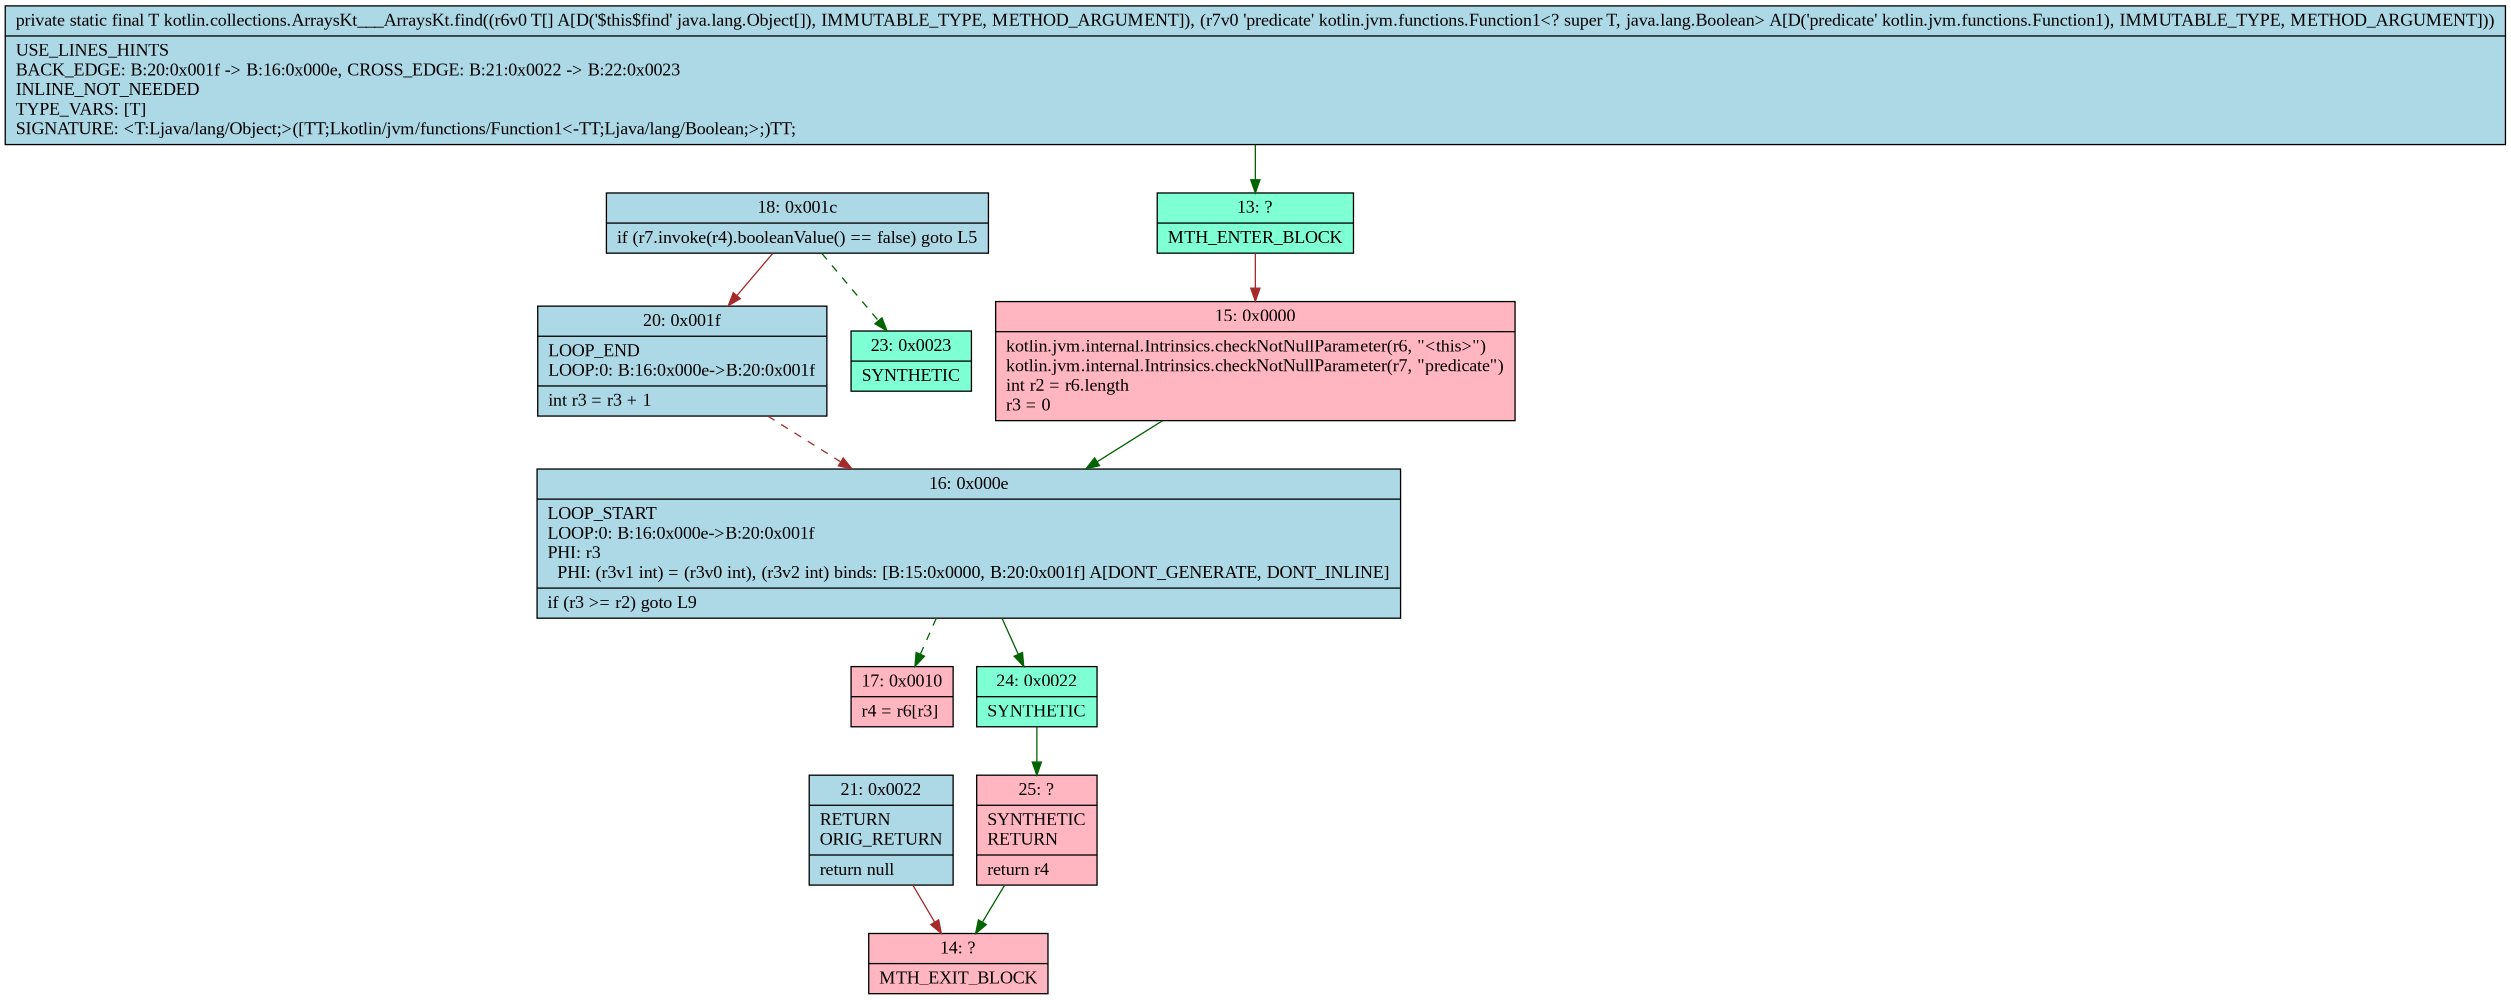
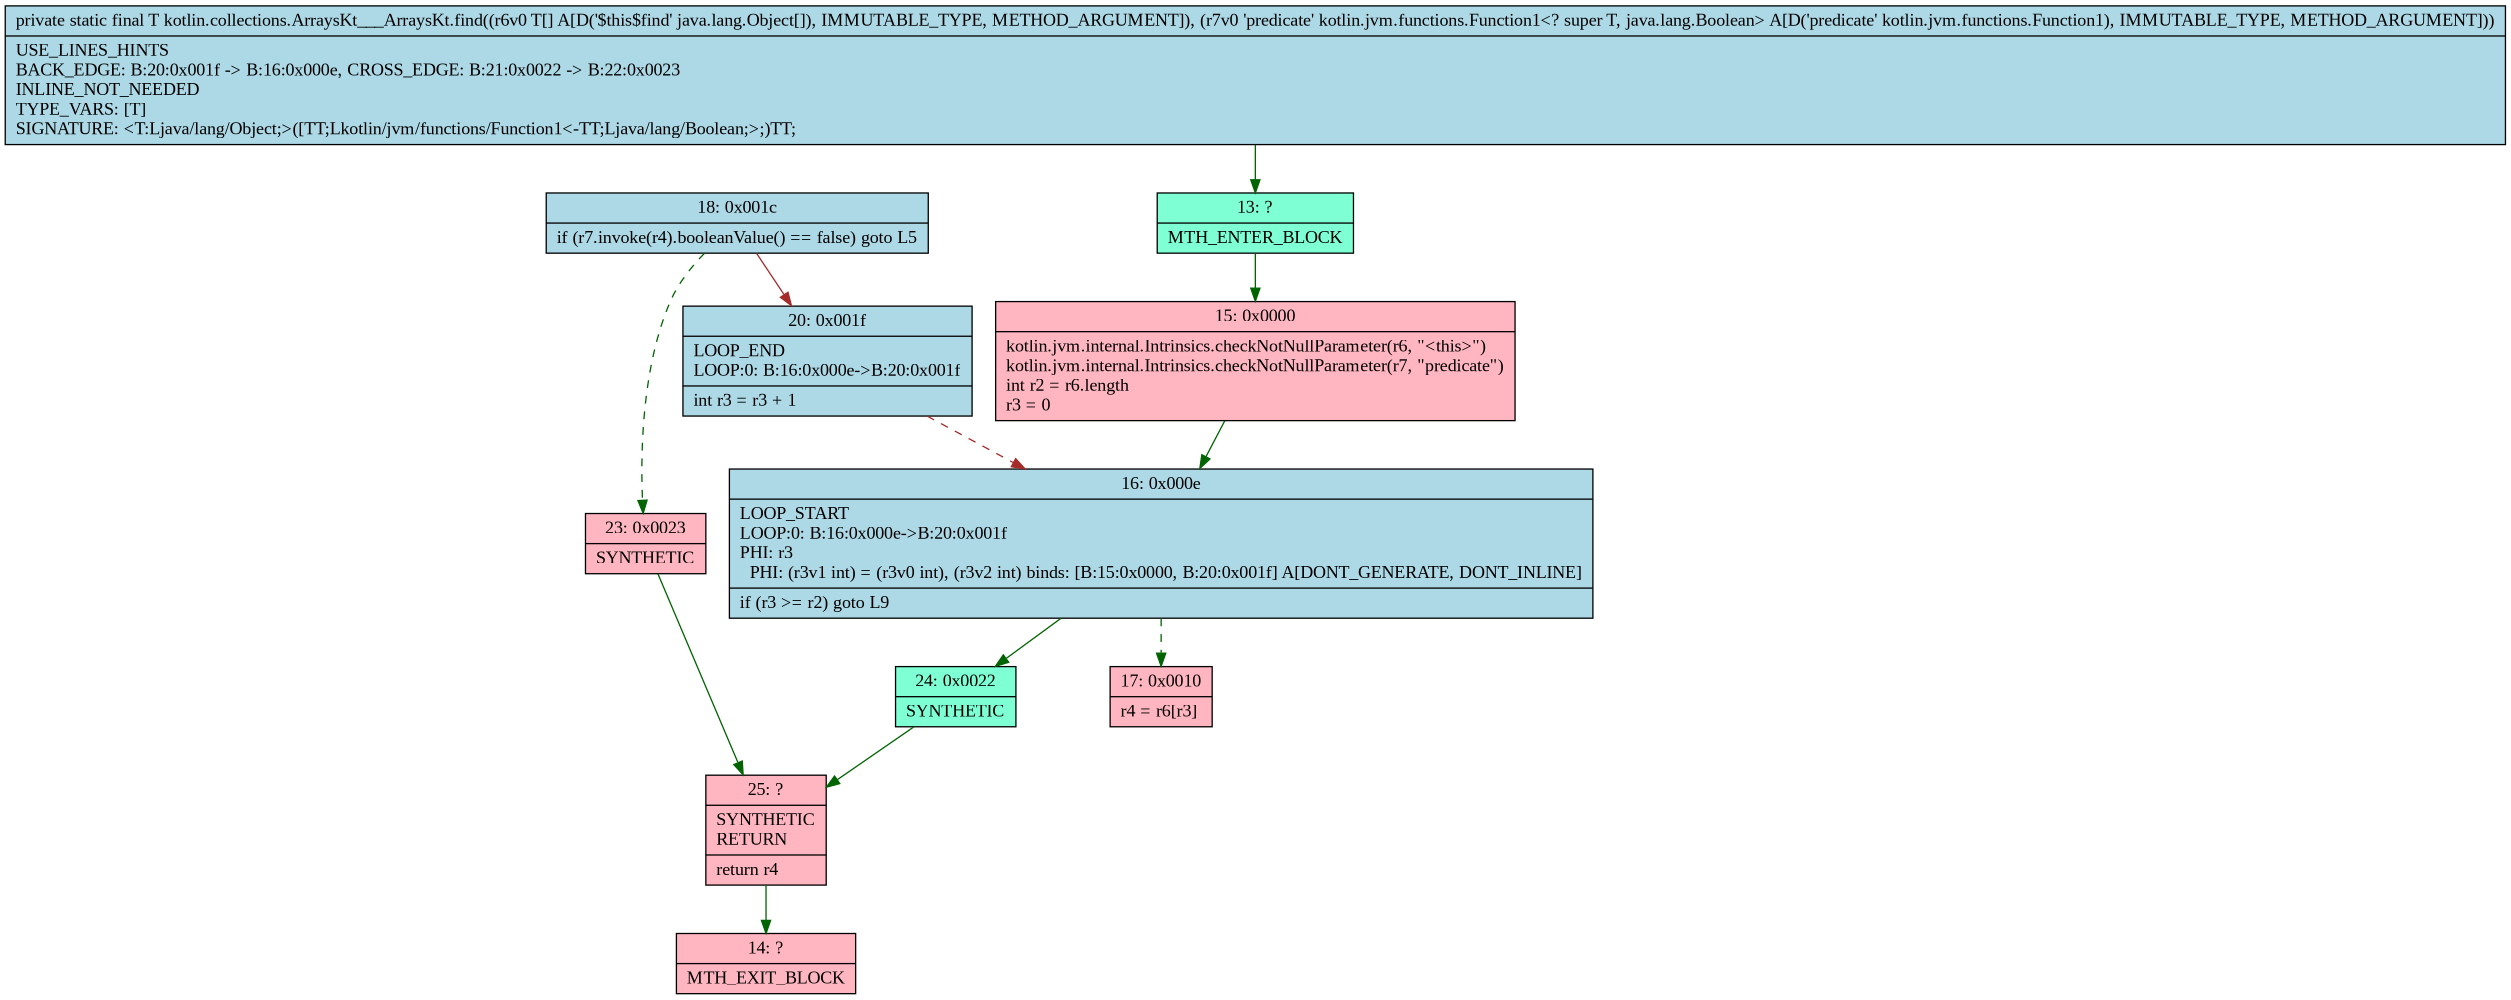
(1255, 271) -> (1255, 271)
(911, 361) -> (646, 544)
none -> (698, 668)
(881, 830) -> none
